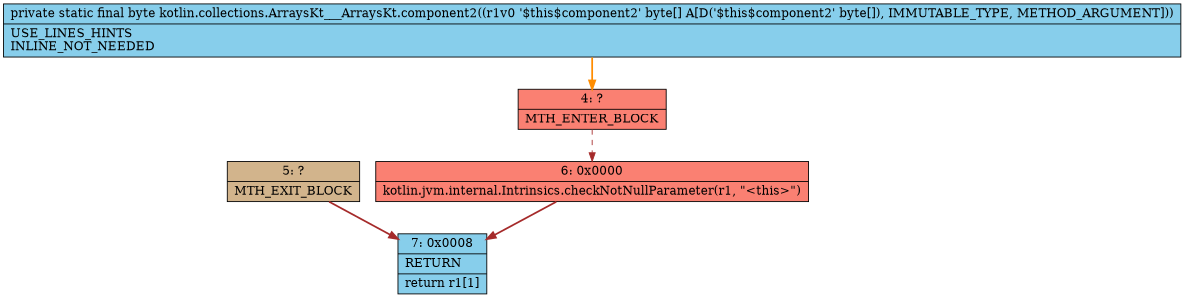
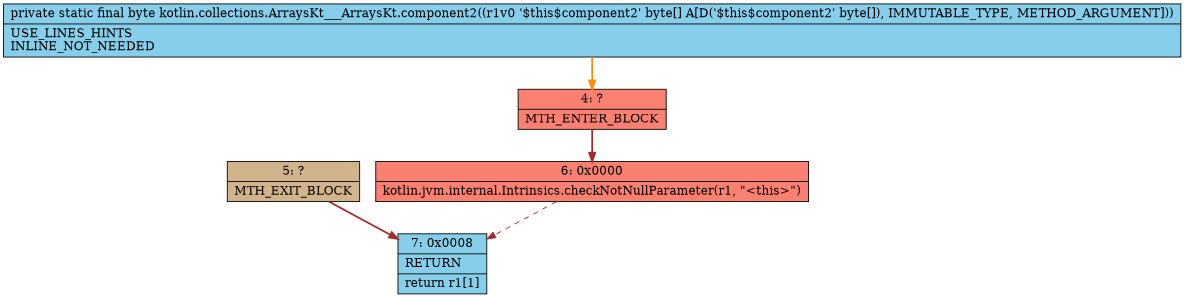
(592, 141) -> (592, 141)
(525, 218) -> (525, 218)
